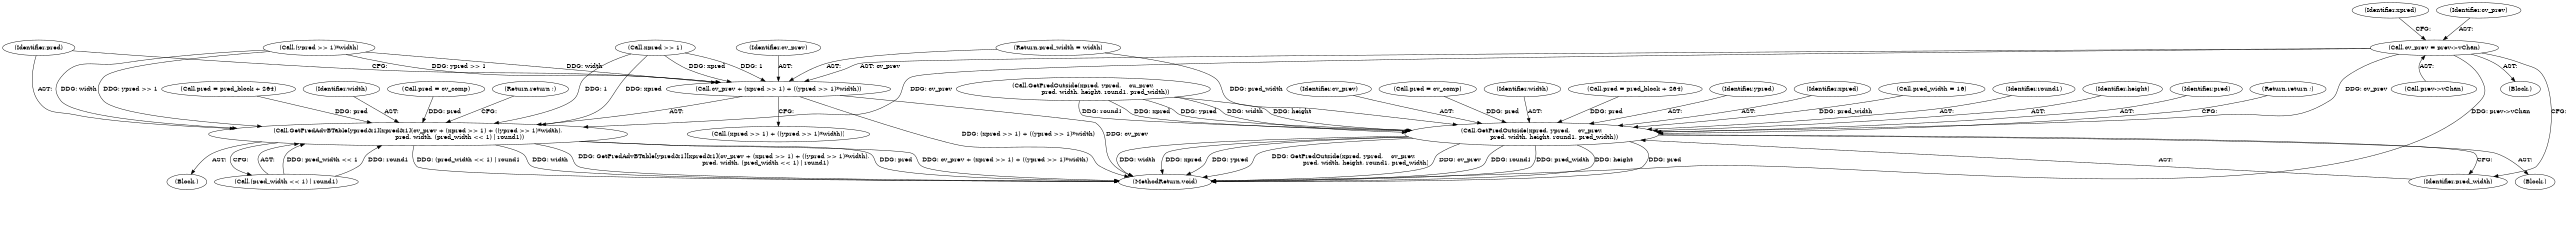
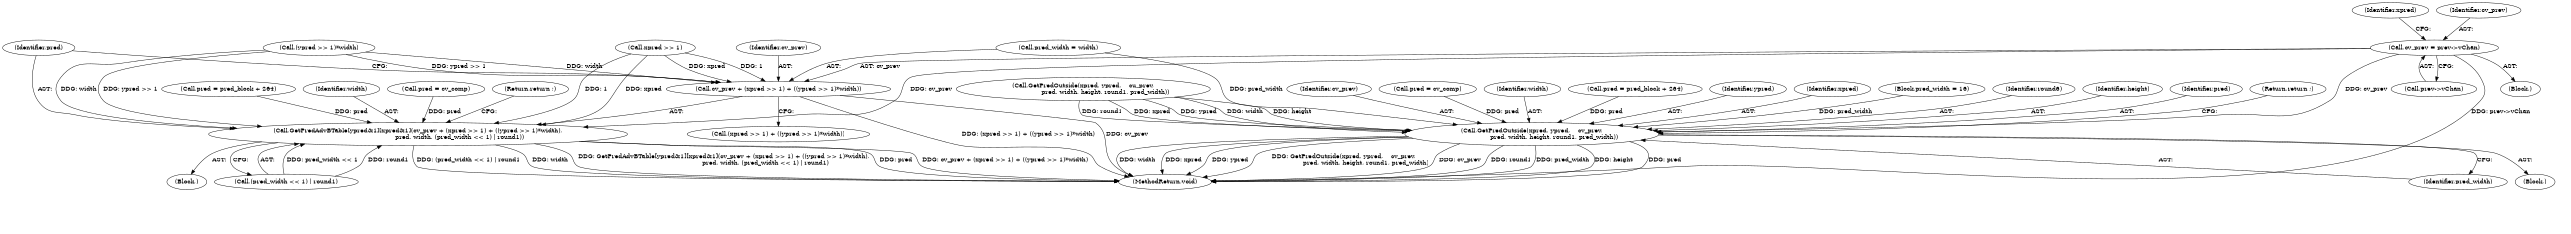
(1058, 48) -> (1058, 48)
(1932, 89) -> (1932, 89)
(2034, 89) -> (2034, 89)
(2551, 109) -> (2438, 66)
